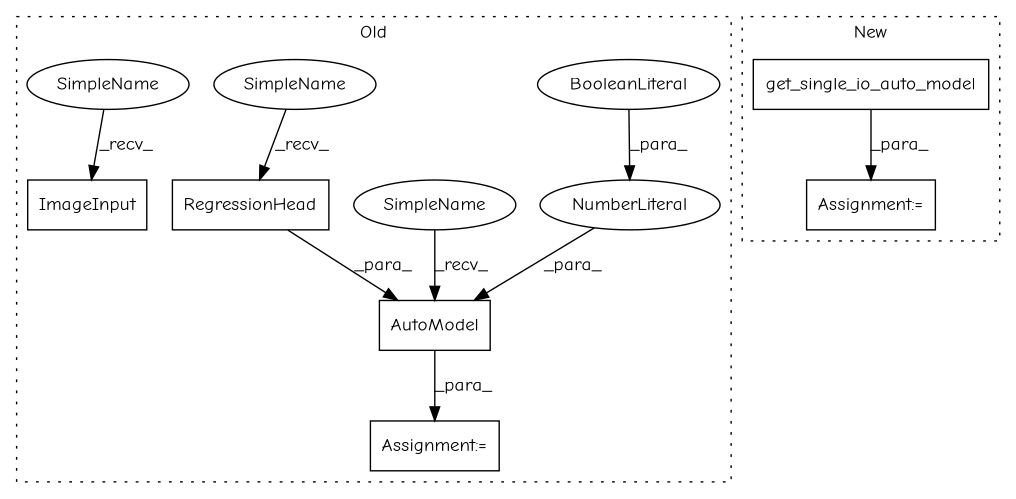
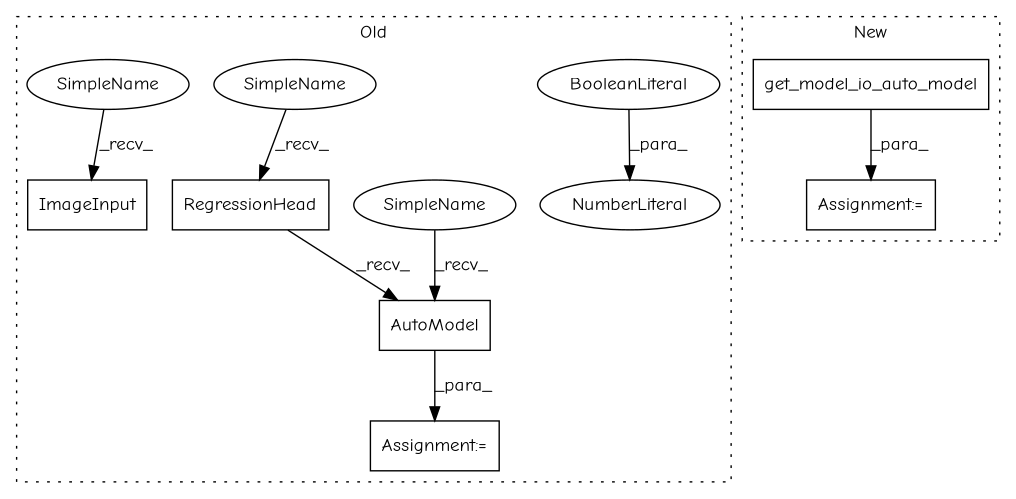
(871, 84) -> (871, 84)
(540, 260) -> none
(384, 265) -> (384, 265)
